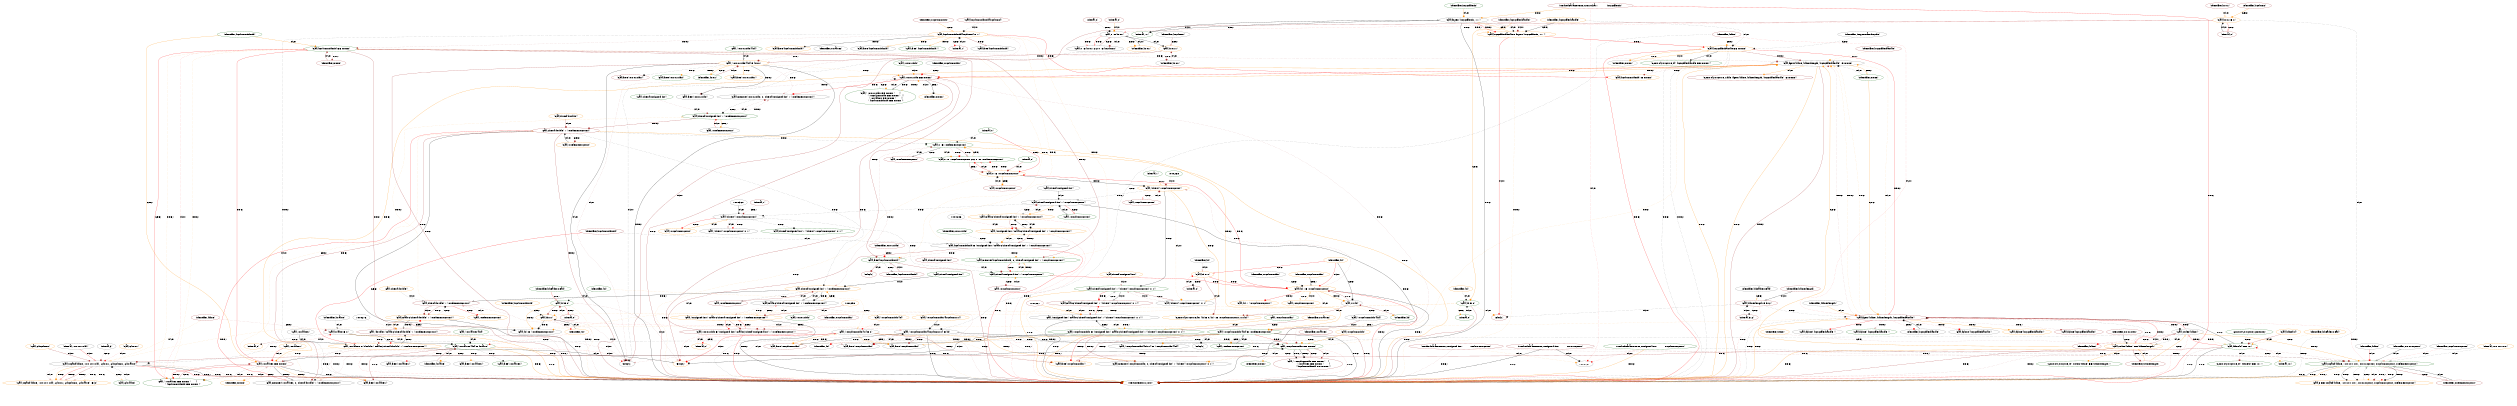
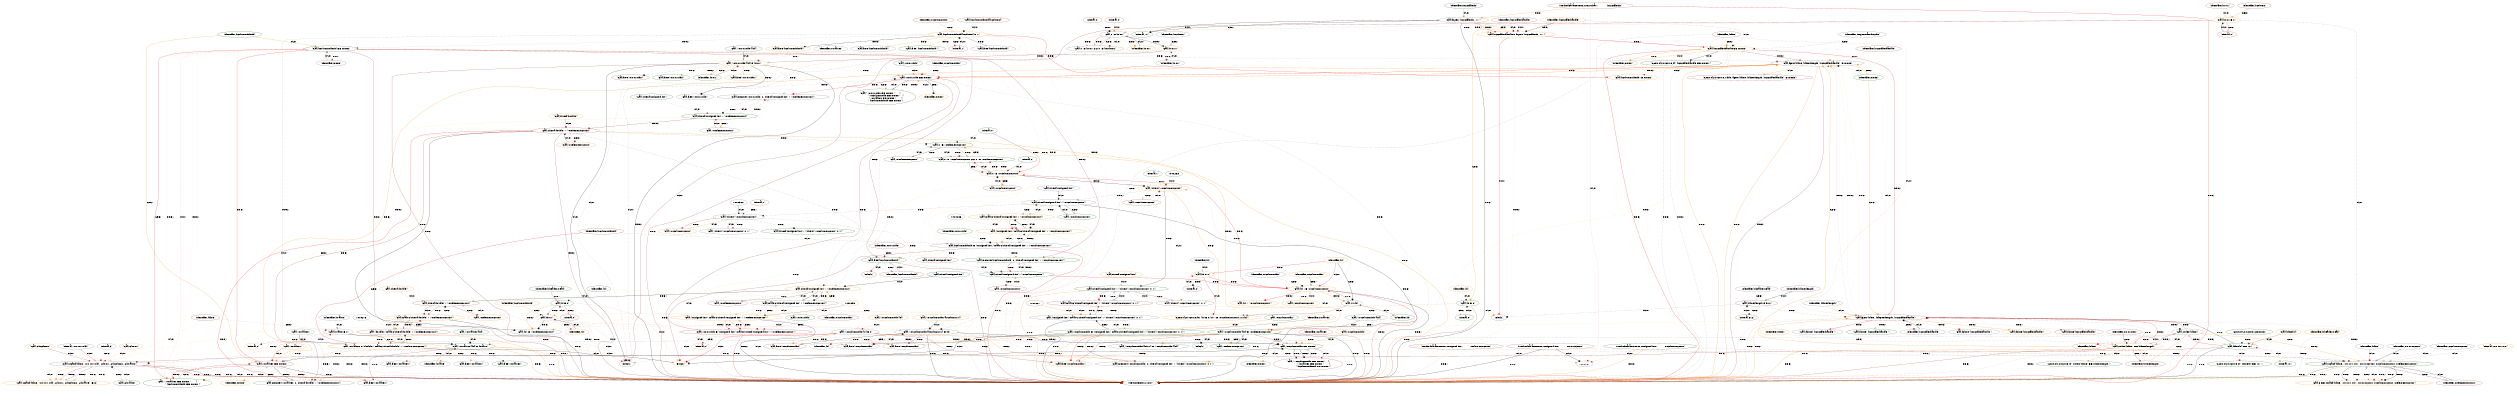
(1157, 42) -> (1157, 42)
(1885, 318) -> (1885, 318)
